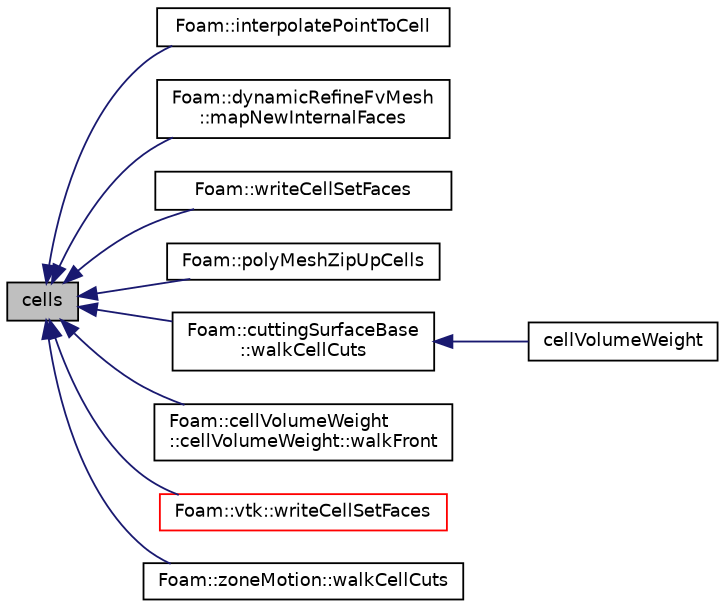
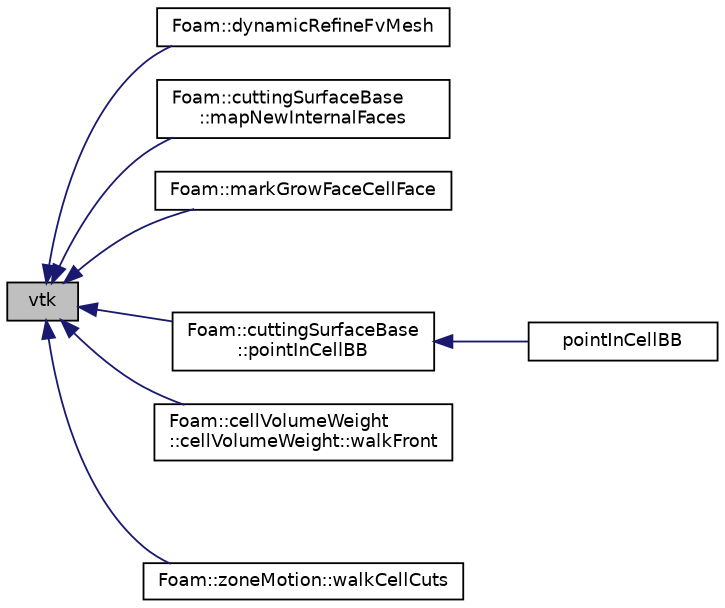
(303, 27) -> (303, 27)
(303, 109) -> (303, 109)
(303, 191) -> (303, 191)
(303, 262) -> none
(43, 302) -> (43, 302)
(303, 342) -> (303, 342)
(623, 342) -> (623, 342)
(303, 512) -> none
